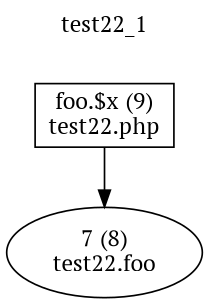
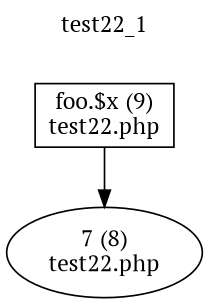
(105, 253) -> (105, 253)
